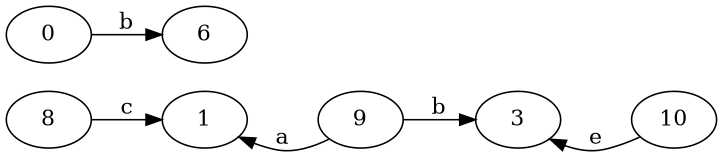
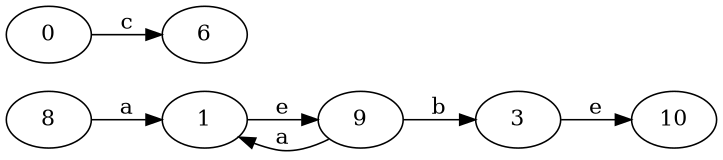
(127, 23) -> (127, 23)
(127, 108) -> (127, 108)
none -> (275, 120)
(603, 150) -> (588, 120)
